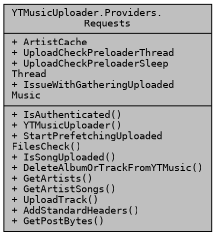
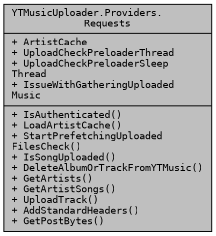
(67, 126) -> (67, 126)
